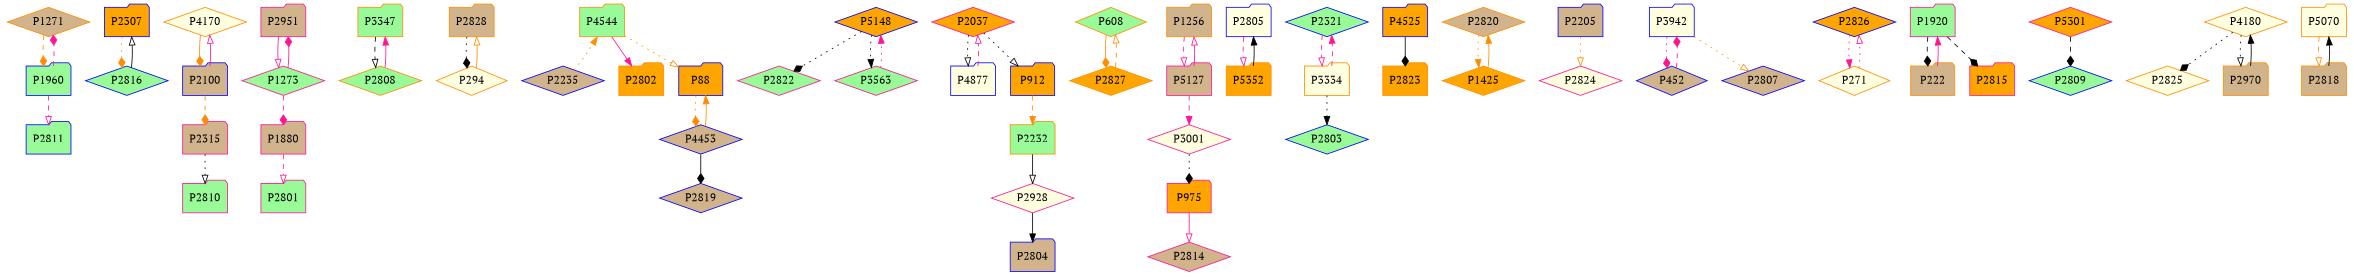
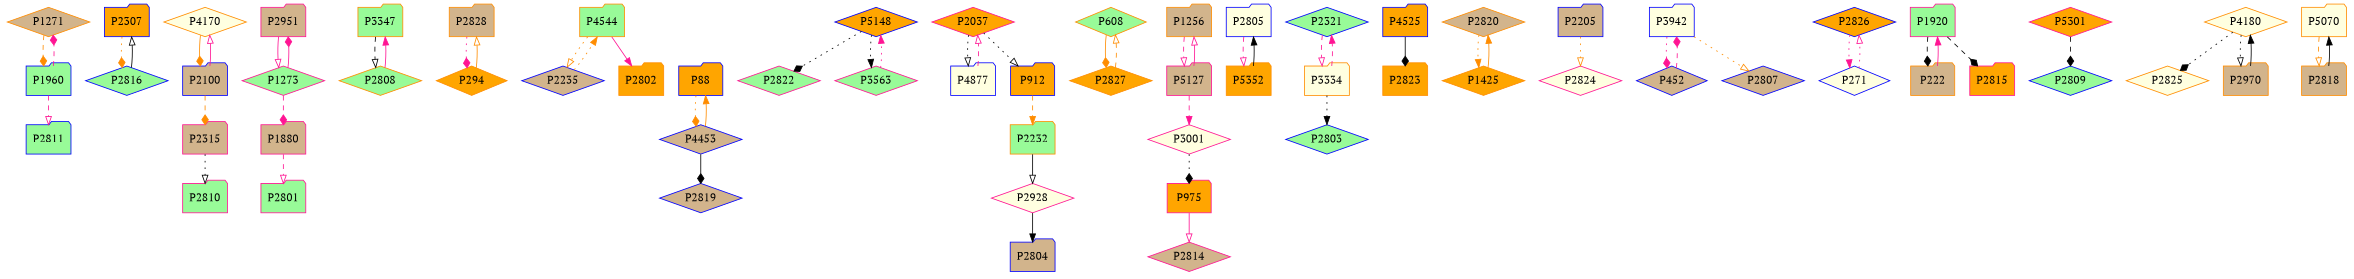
(466, 48) -> (466, 48)
(648, 49) -> (579, 48)
(472, 81) -> (472, 81)
(1854, 81) -> (1854, 81)
